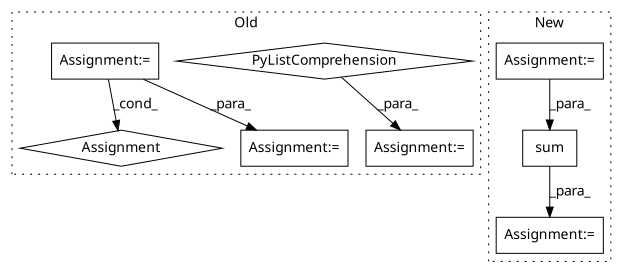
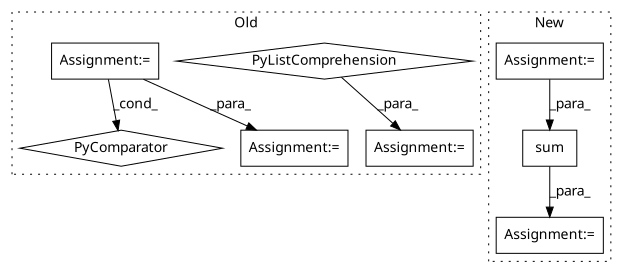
(121, 148) -> (121, 148)
